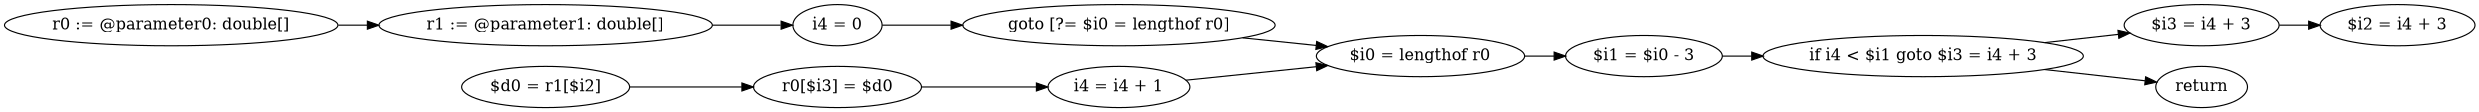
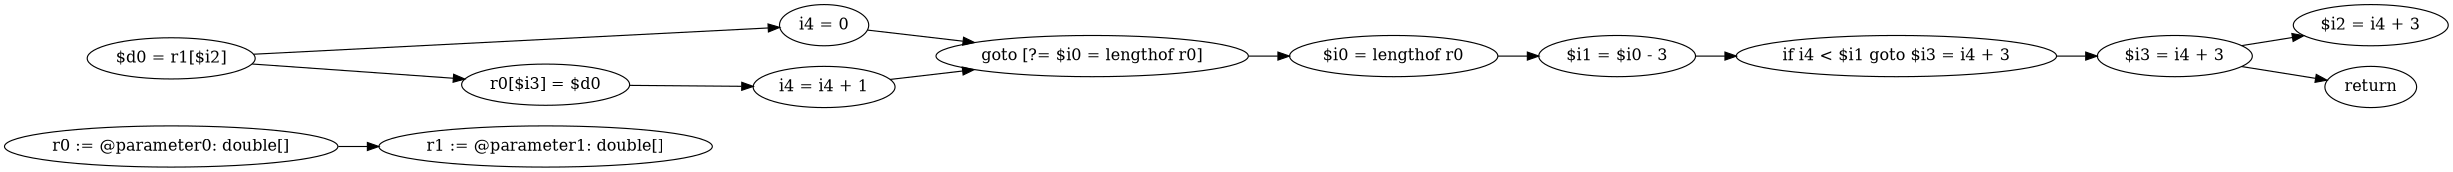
(746, 25) -> (511, 41)
(1251, 73) -> (926, 75)
(2095, 75) -> (2278, 72)
